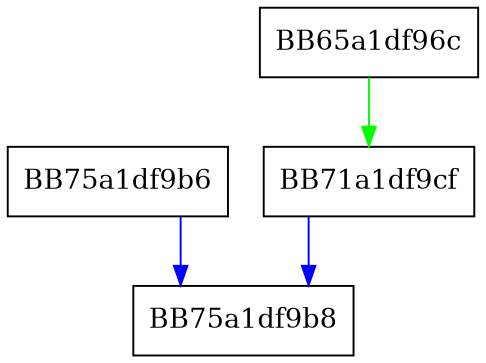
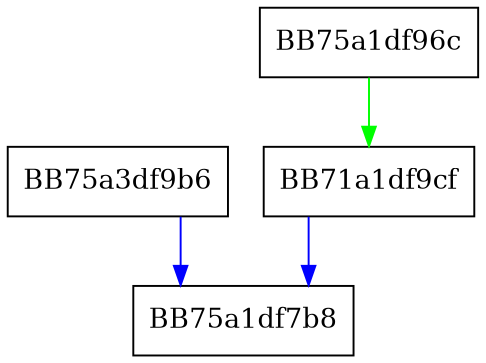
(369, 43) -> (369, 43)
(118, 182) -> (118, 182)
(243, 321) -> (243, 321)
